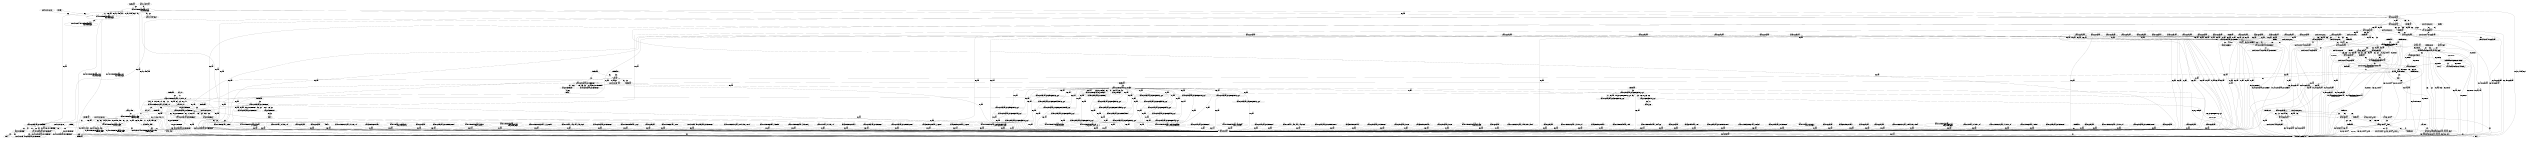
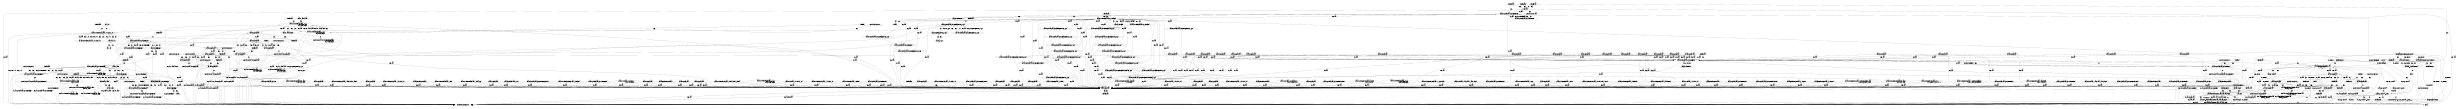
(2432, 58) -> (2443, 68)
(1504, 77) -> none
